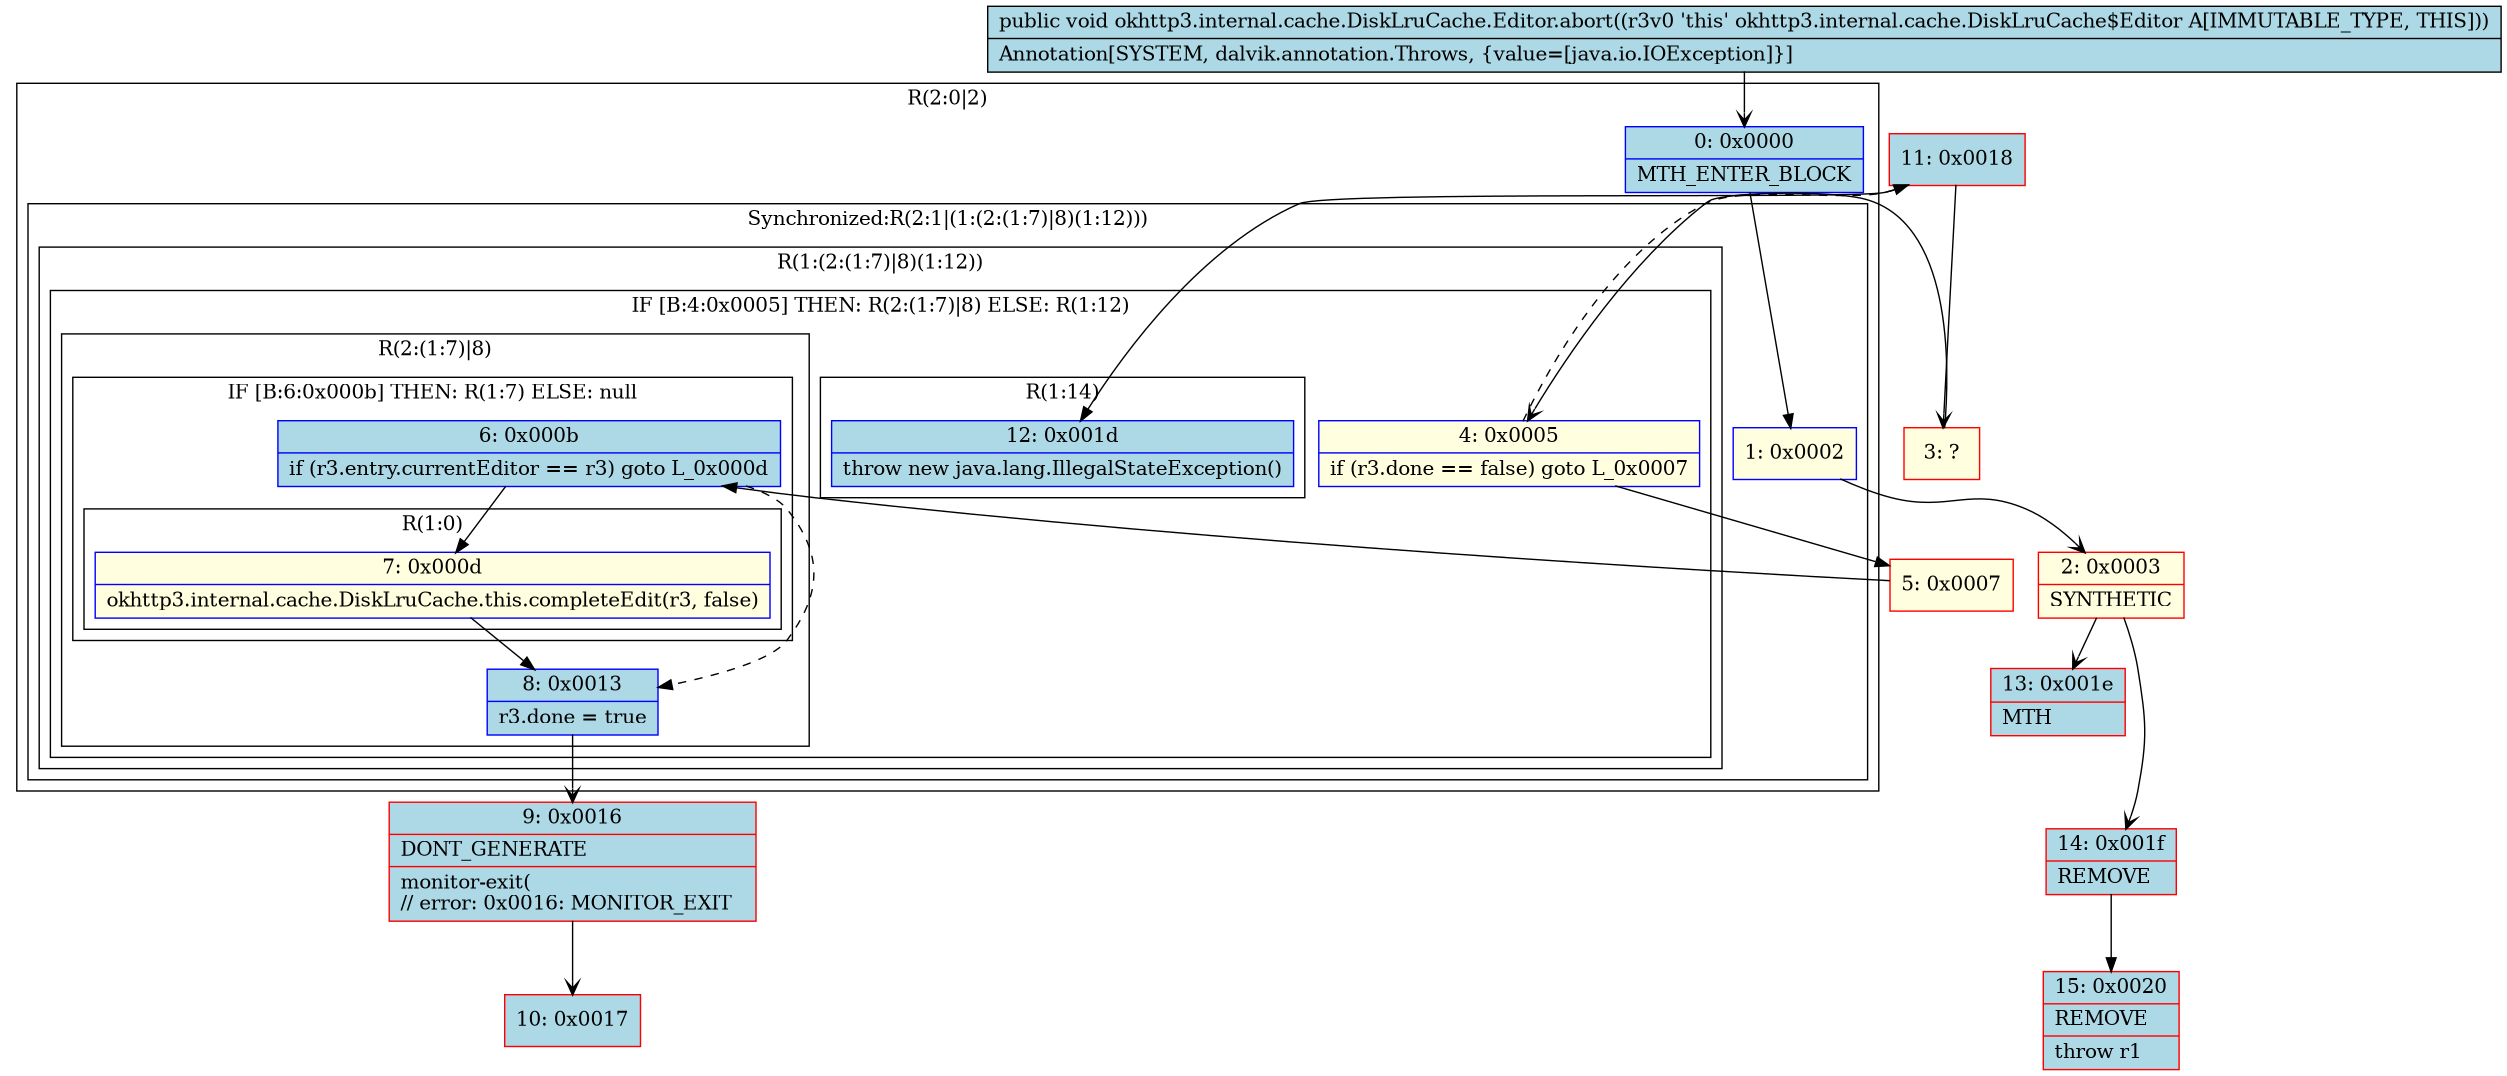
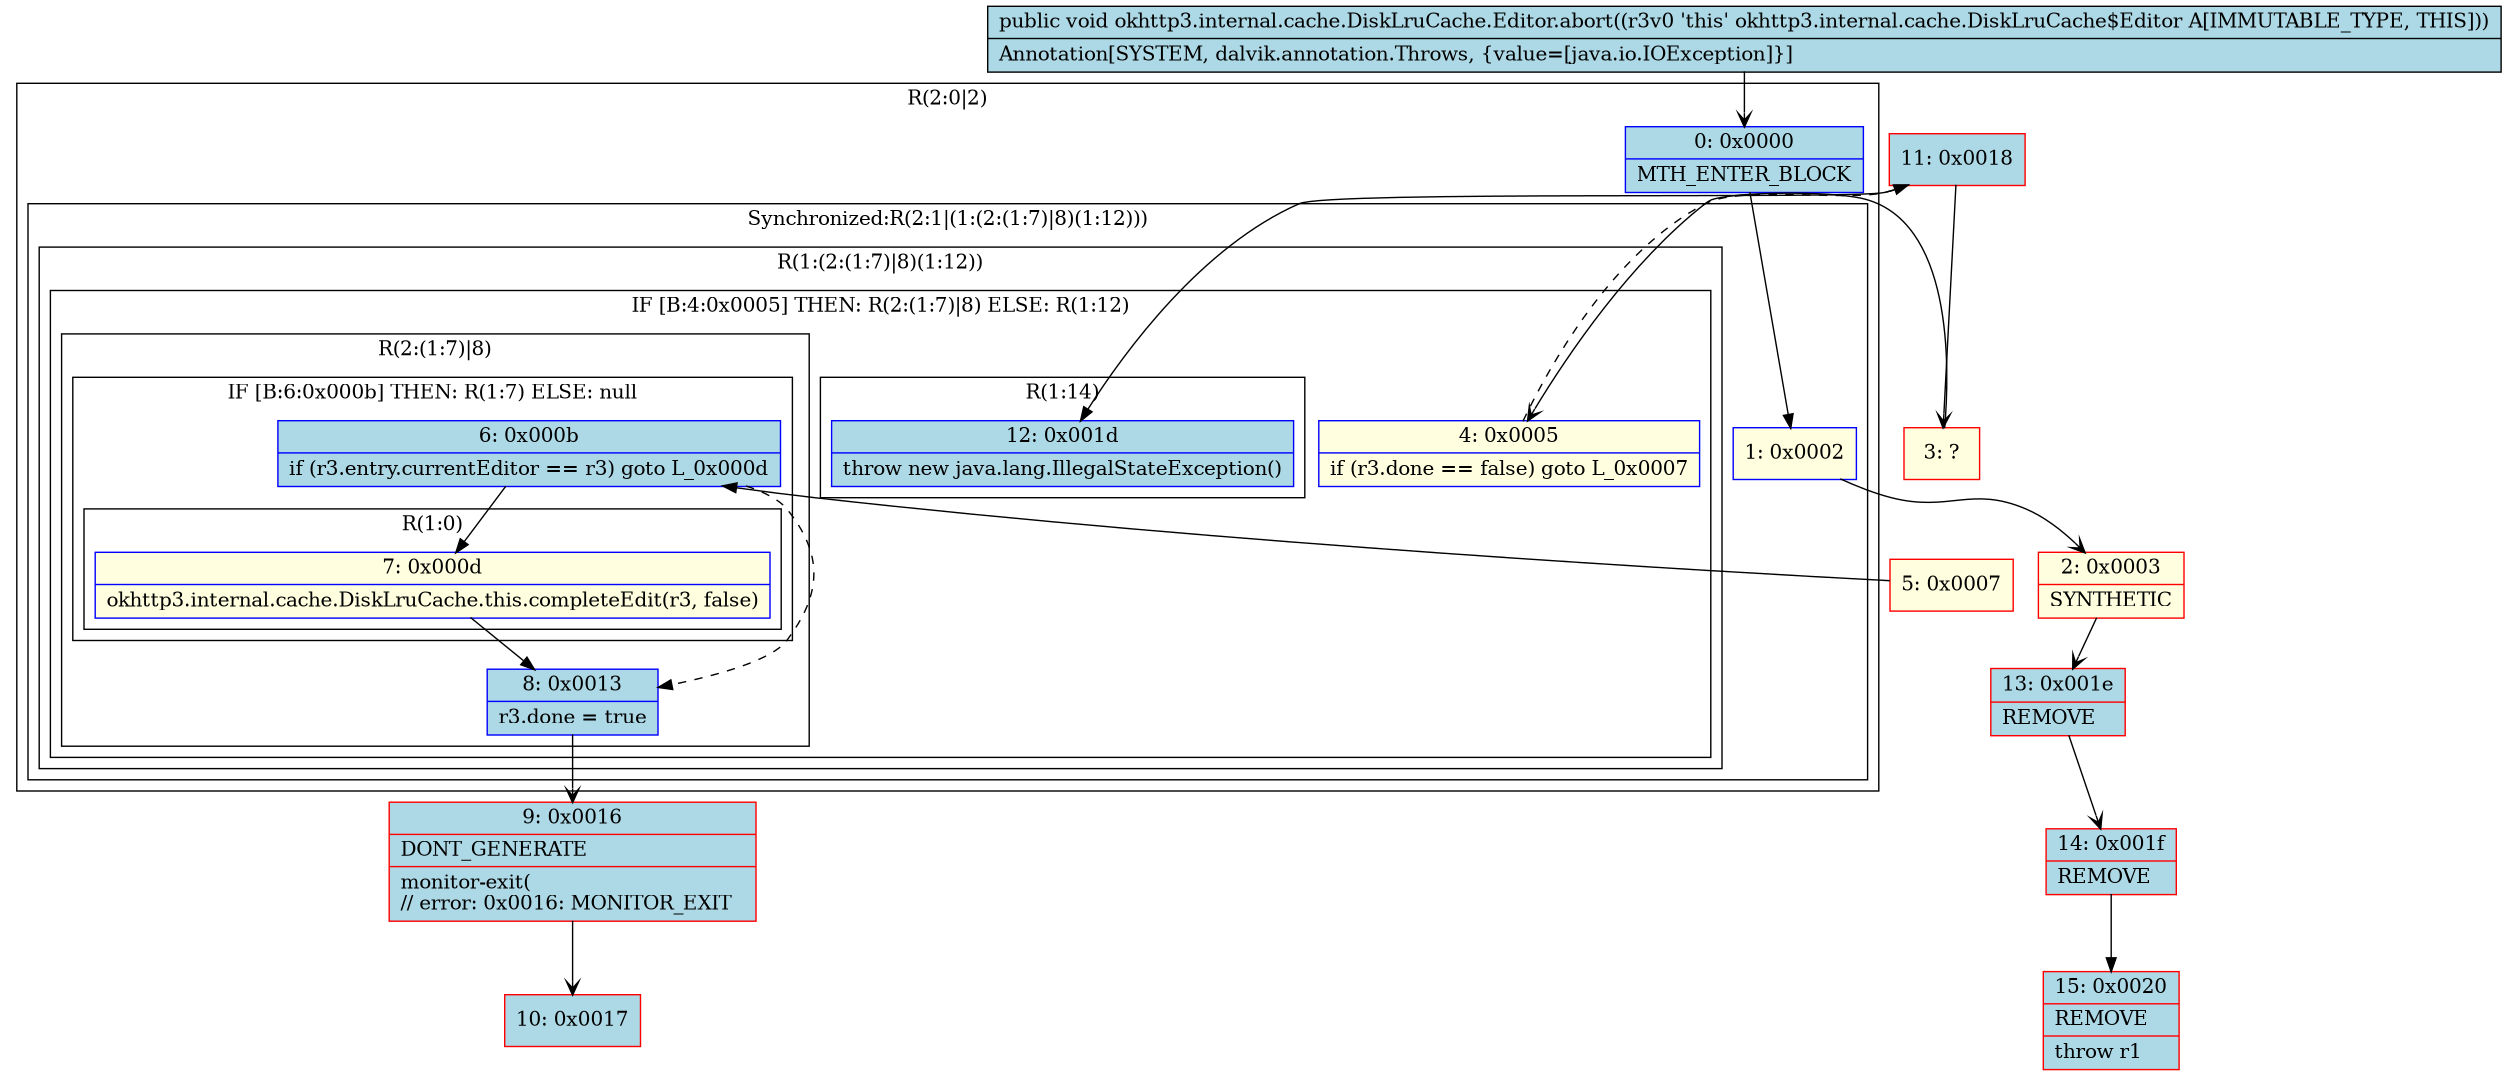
(1745, 524) -> none
(2144, 716) -> (2082, 775)
(2027, 718) -> (2049, 718)
